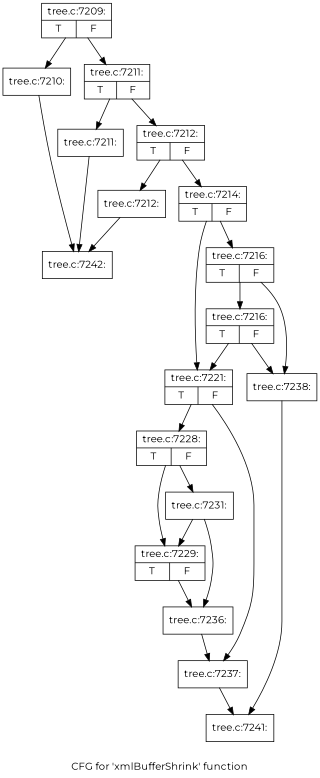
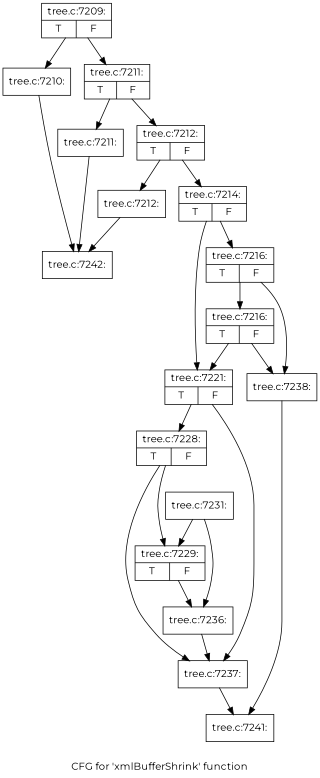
(185, 475) -> (126, 568)
